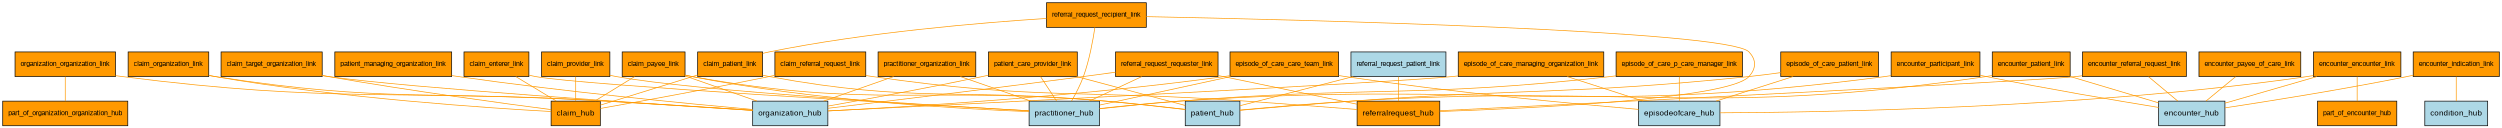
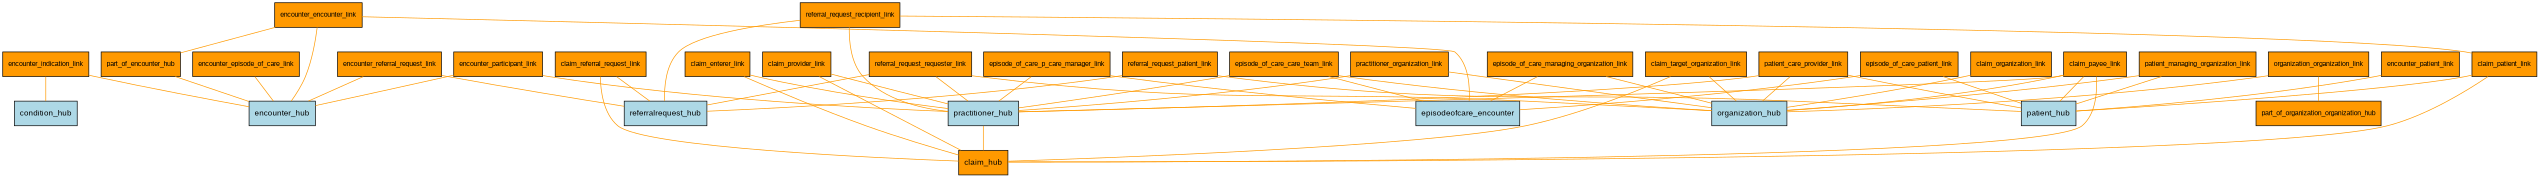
(1398, 64) -> (1170, 64)
(2250, 64) -> (246, 64)
none -> (2127, 88)
(2114, 90) -> (212, 89)
(388, 99) -> (983, 138)
(1398, 113) -> (666, 113)
(1679, 113) -> (1468, 113)
